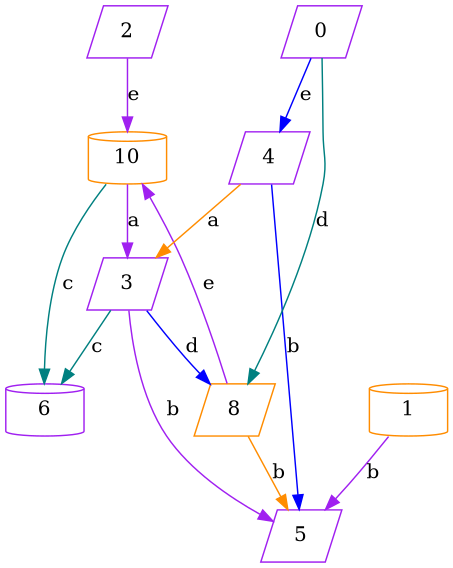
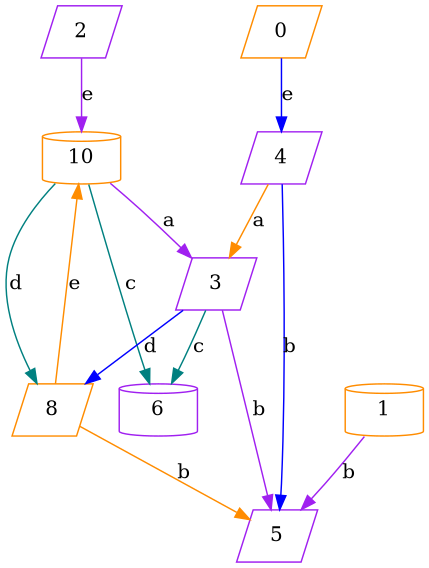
(322, 32) -> (281, 32)
(315, 220) -> (7, 272)
(194, 288) -> (66, 291)
